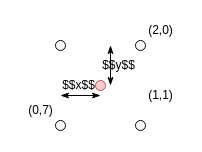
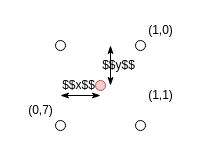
(161, 31) -> (161, 31)
